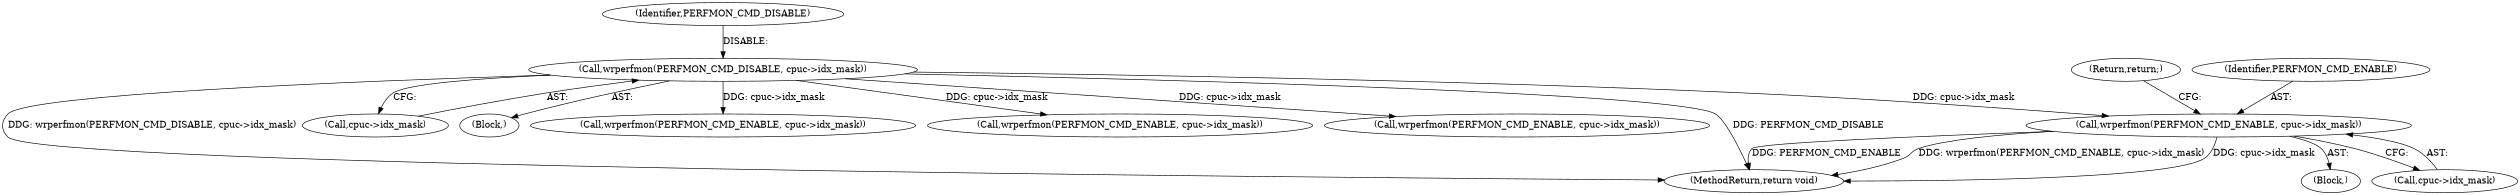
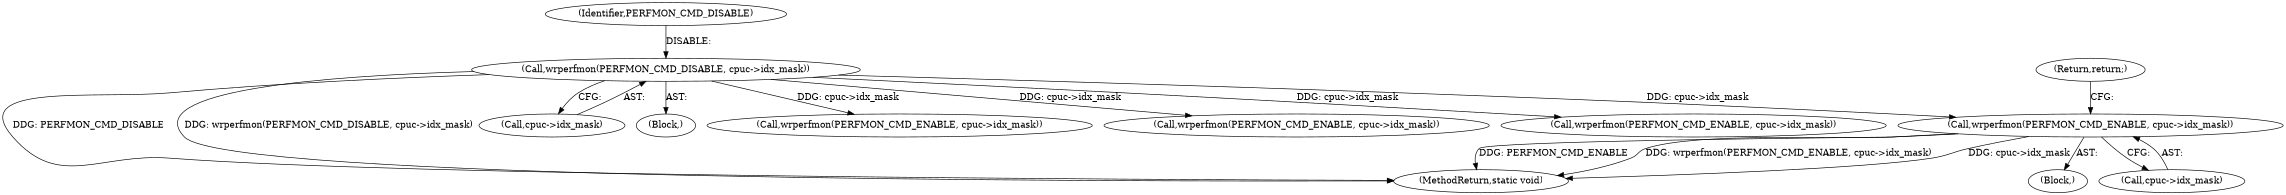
(2311, 70) -> none
(1754, 181) -> (1481, 181)
